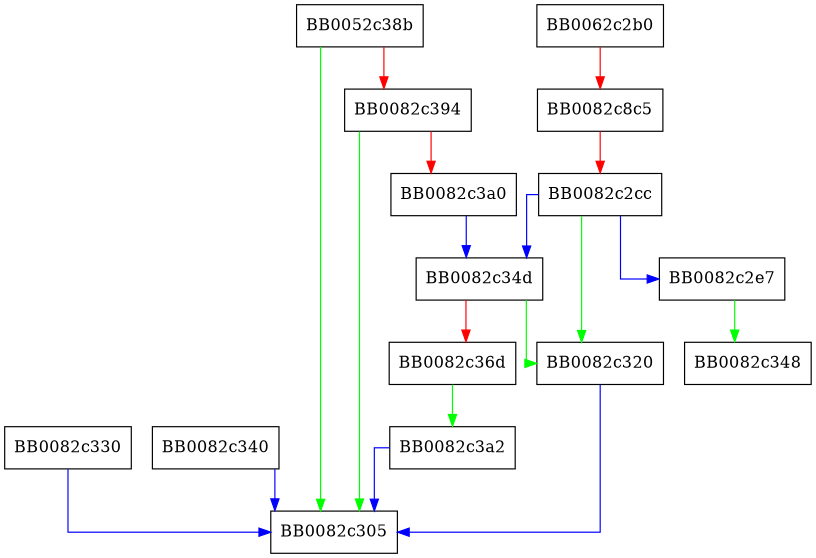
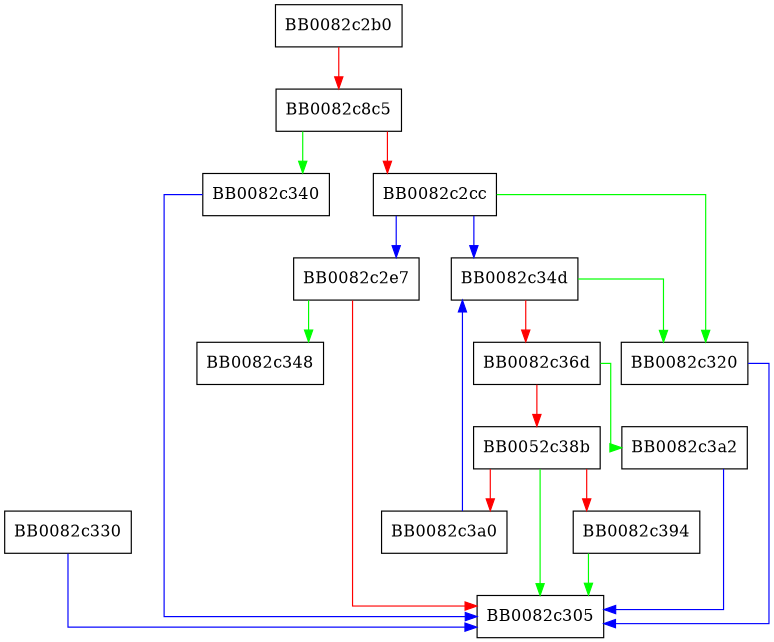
(600, 26) -> (339, 26)
none -> (303, 146)
(431, 146) -> (490, 484)
none -> (537, 400)
none -> (353, 510)
